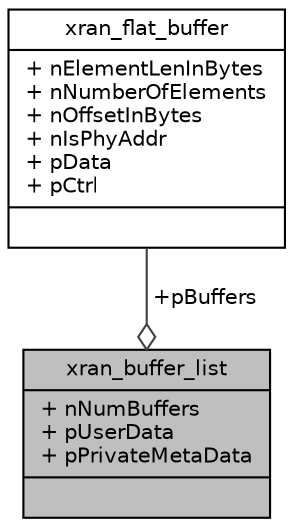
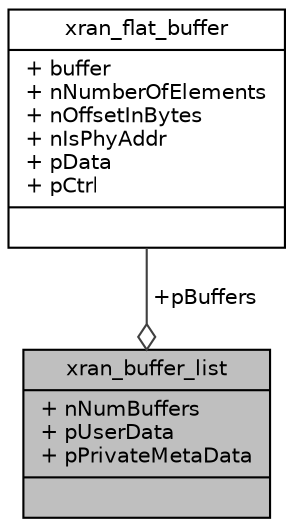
(145, 69) -> (68, 69)
